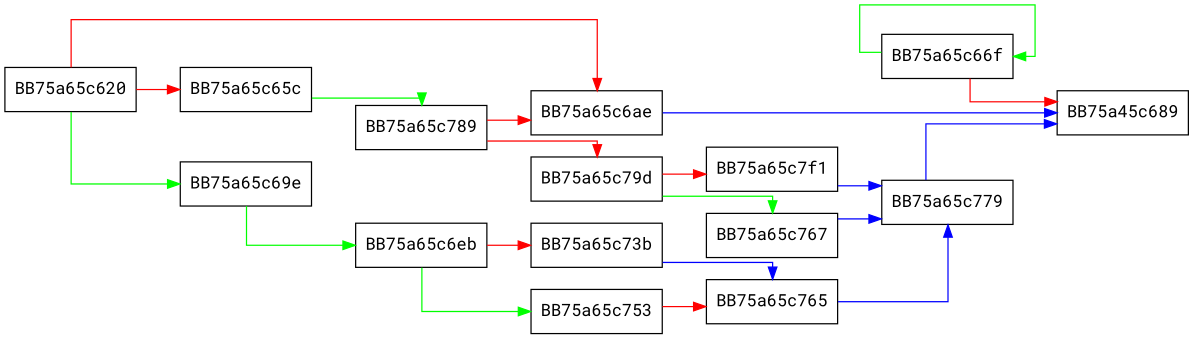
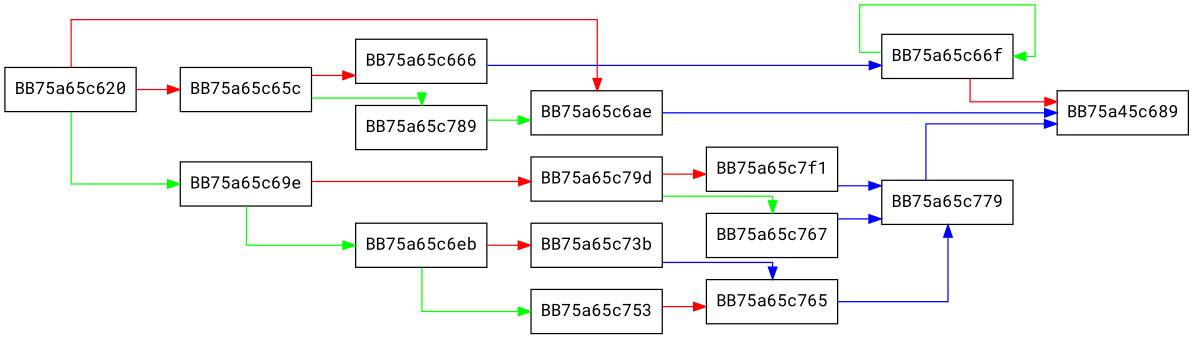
none -> (421, 61)
(503, 120) -> (503, 120)
(544, 141) -> (415, 182)
